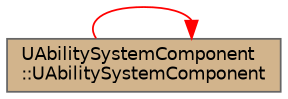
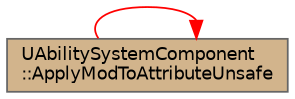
(144, 65) -> (147, 65)
